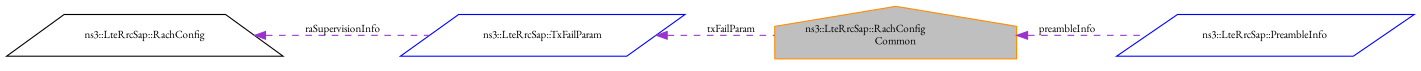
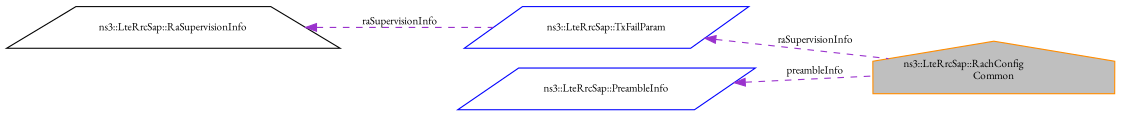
(730, 29) -> (814, 40)
(145, 35) -> (173, 27)
(1087, 35) -> (809, 79)
